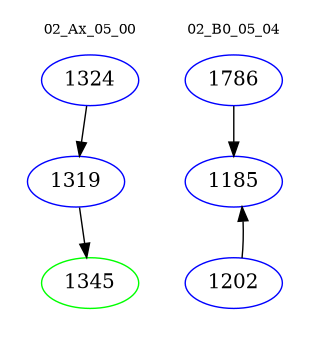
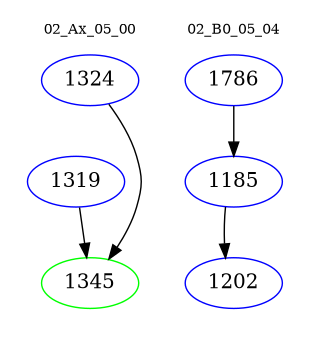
(84, 124) -> (141, 175)
(243, 240) -> (224, 225)
